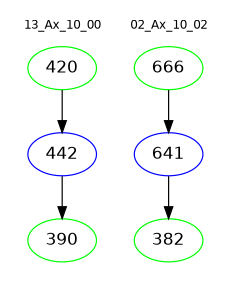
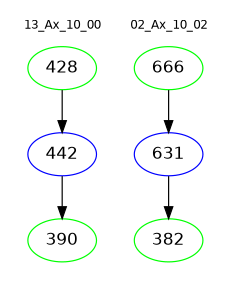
(62, 68) -> (62, 68)
(169, 154) -> (169, 154)
